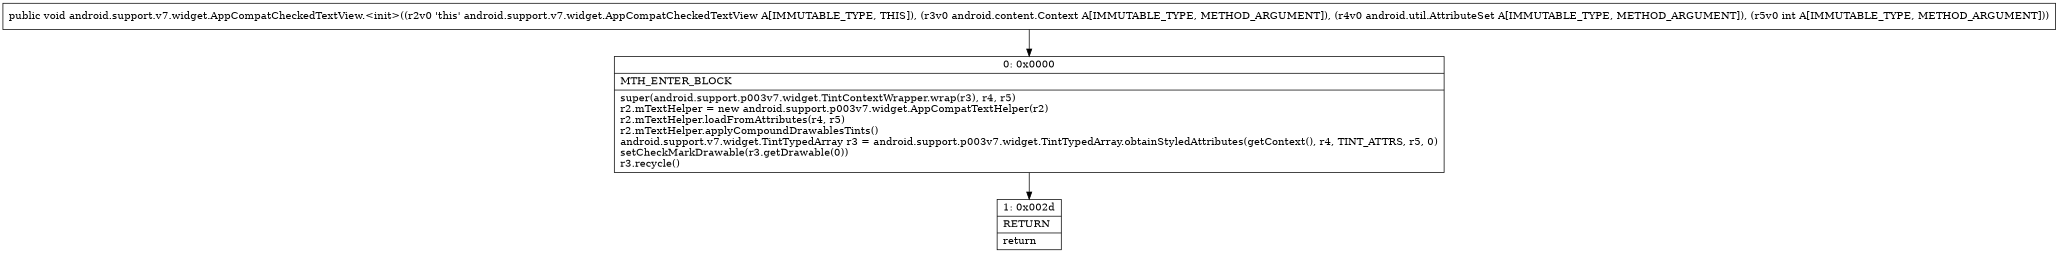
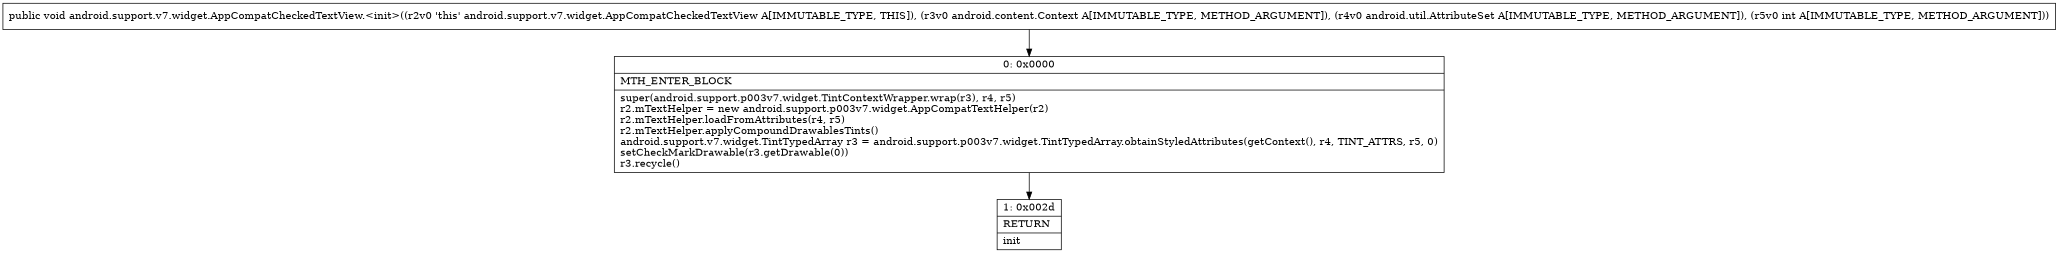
(1020, 241) -> (1012, 241)
